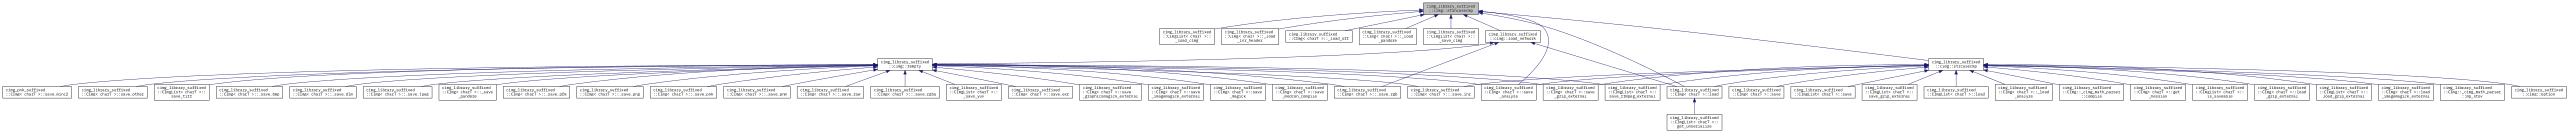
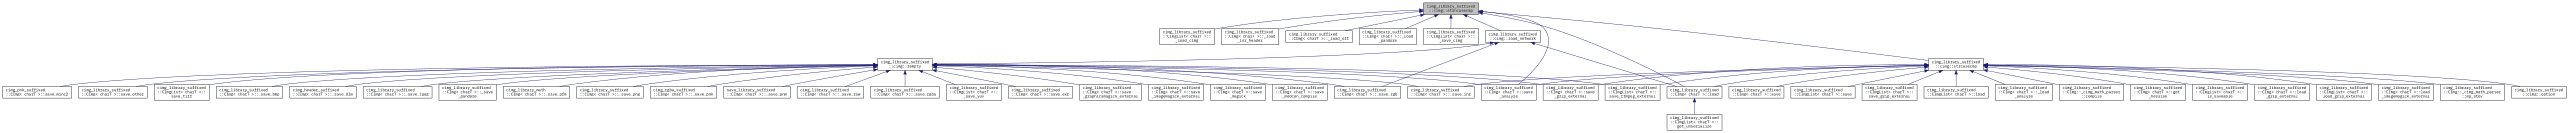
(323, 92) -> (323, 92)
(536, 92) -> (536, 92)
(683, 92) -> (683, 92)
(757, 92) -> (757, 92)
